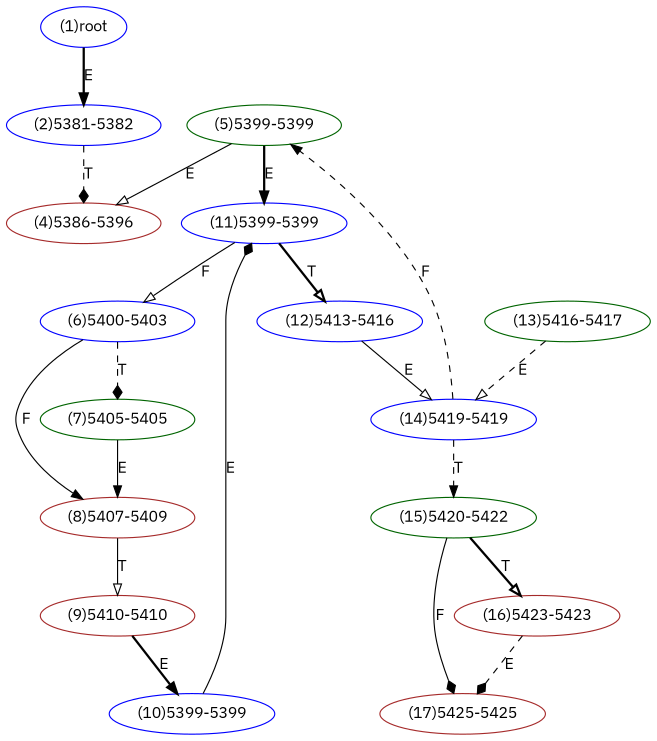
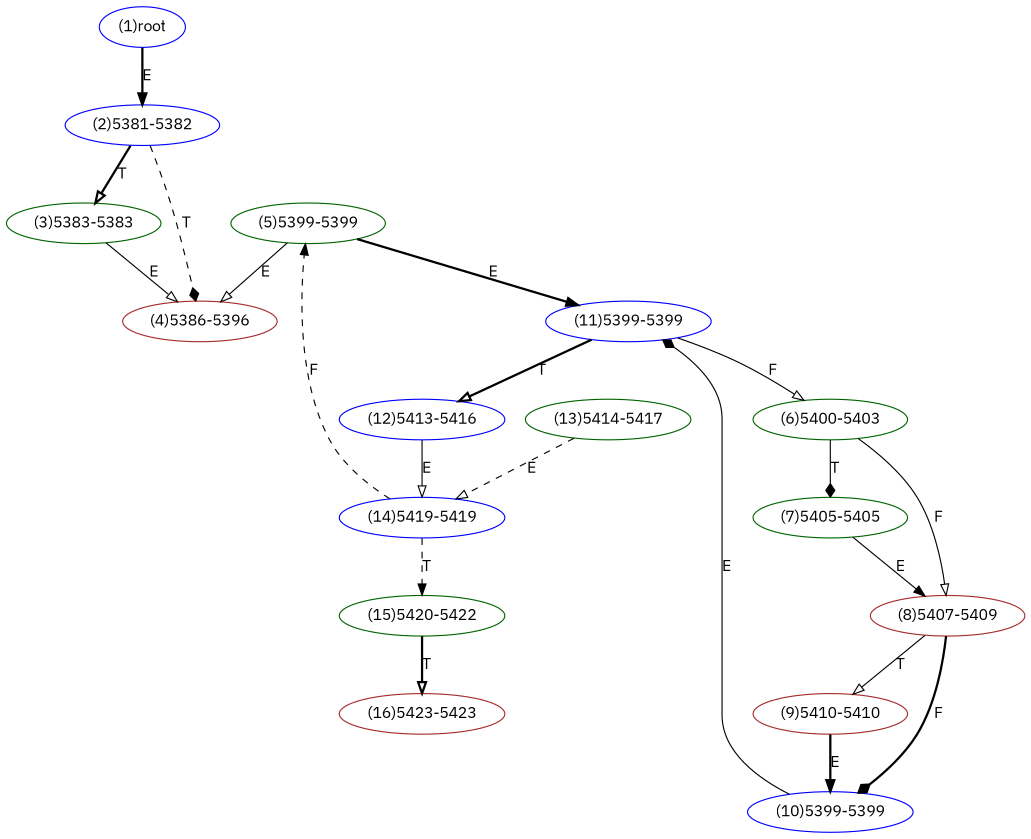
none -> (84, 223)
(118, 321) -> (830, 420)
(568, 321) -> (608, 420)
(118, 364) -> (830, 462)
(16, 414) -> (919, 501)
(463, 714) -> none
none -> (925, 719)
